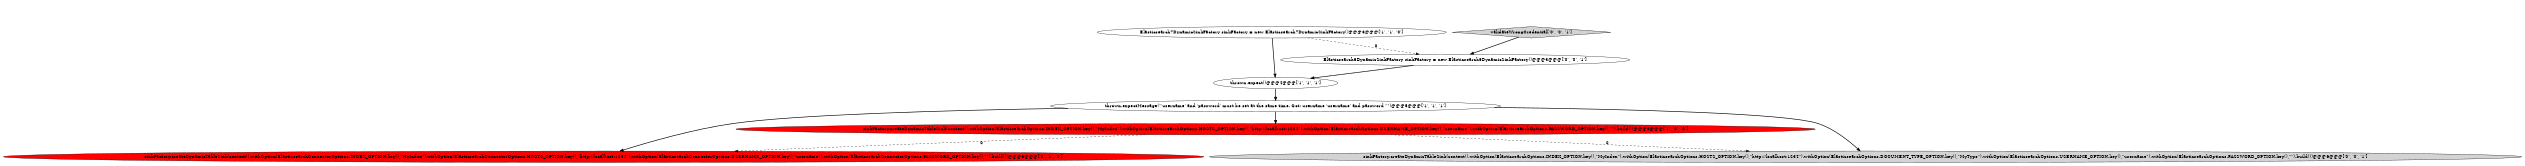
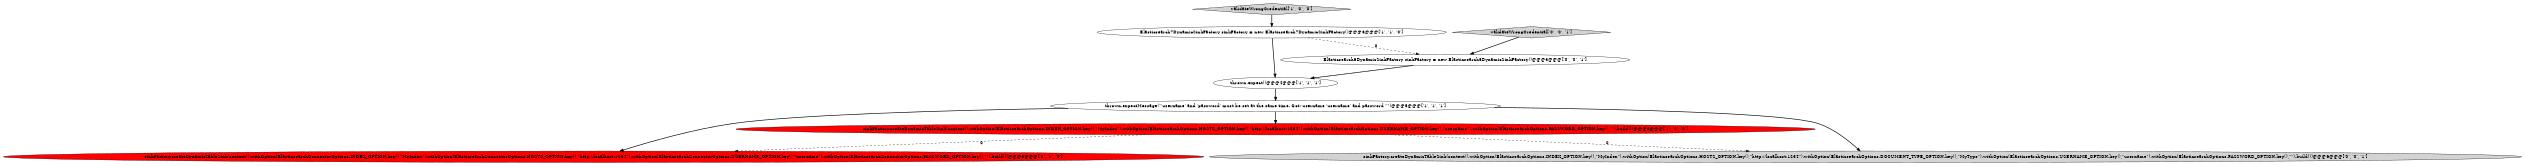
none -> (1272, 9)
